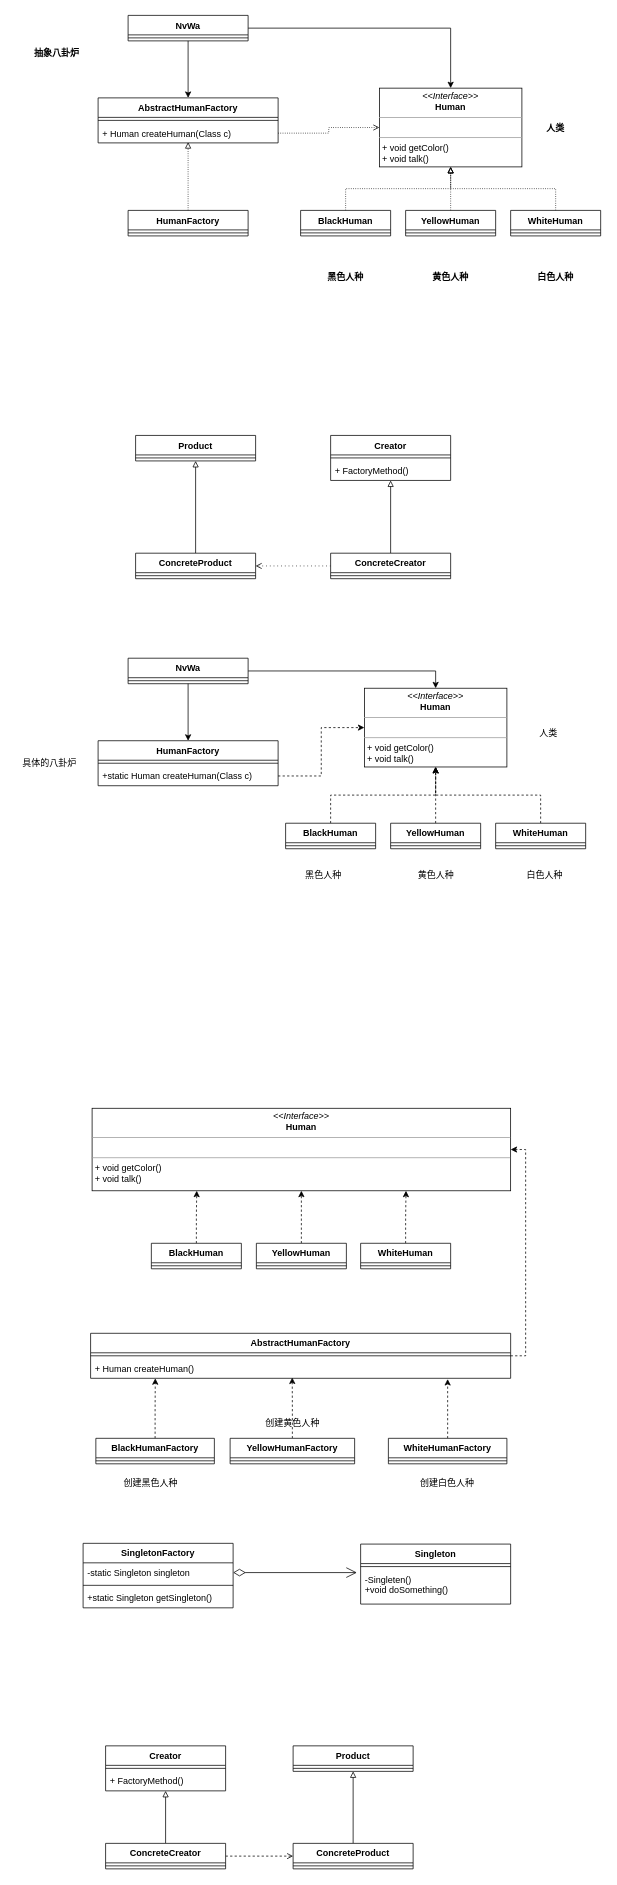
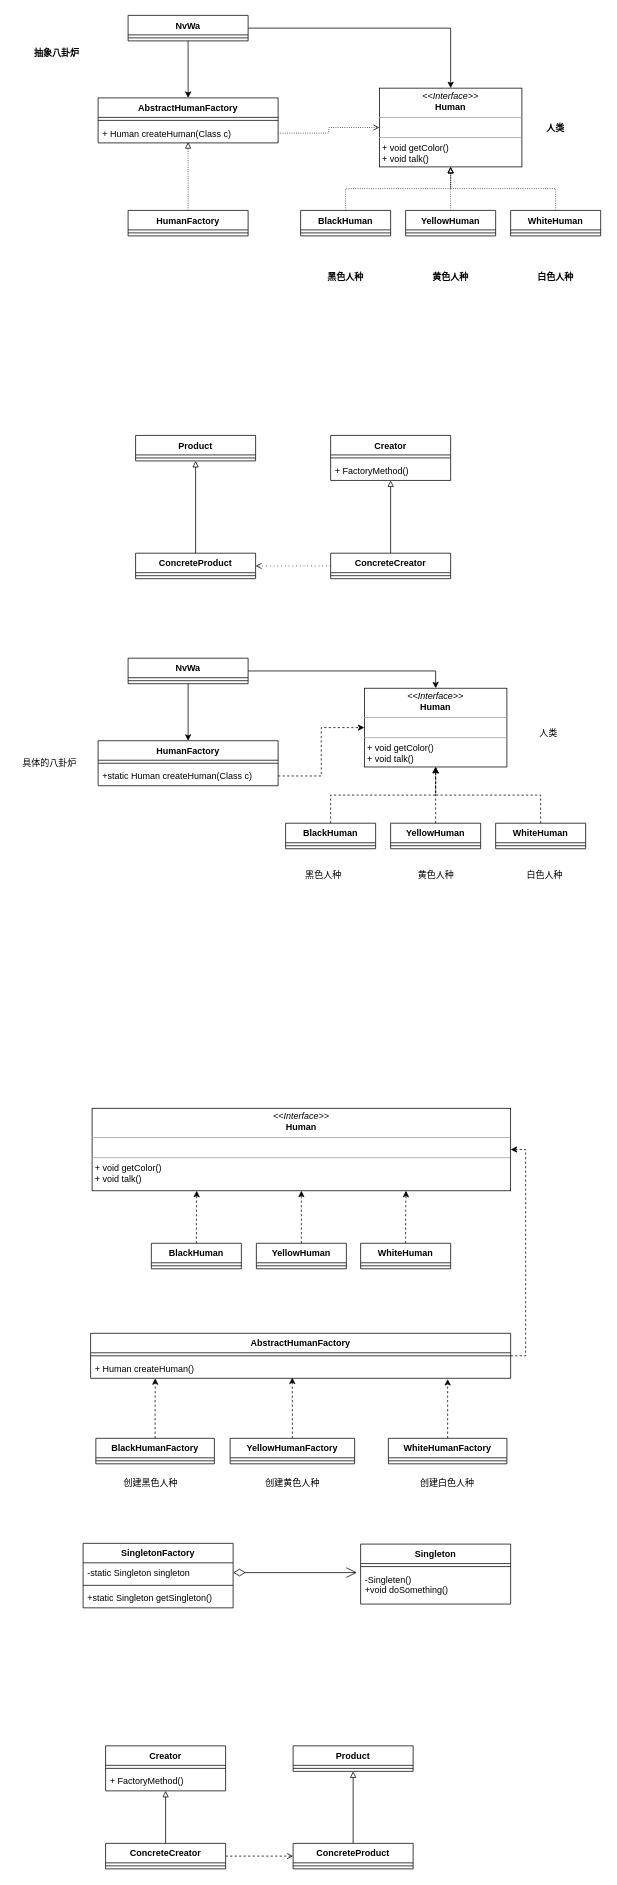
(292, 1423) -> (292, 1483)
